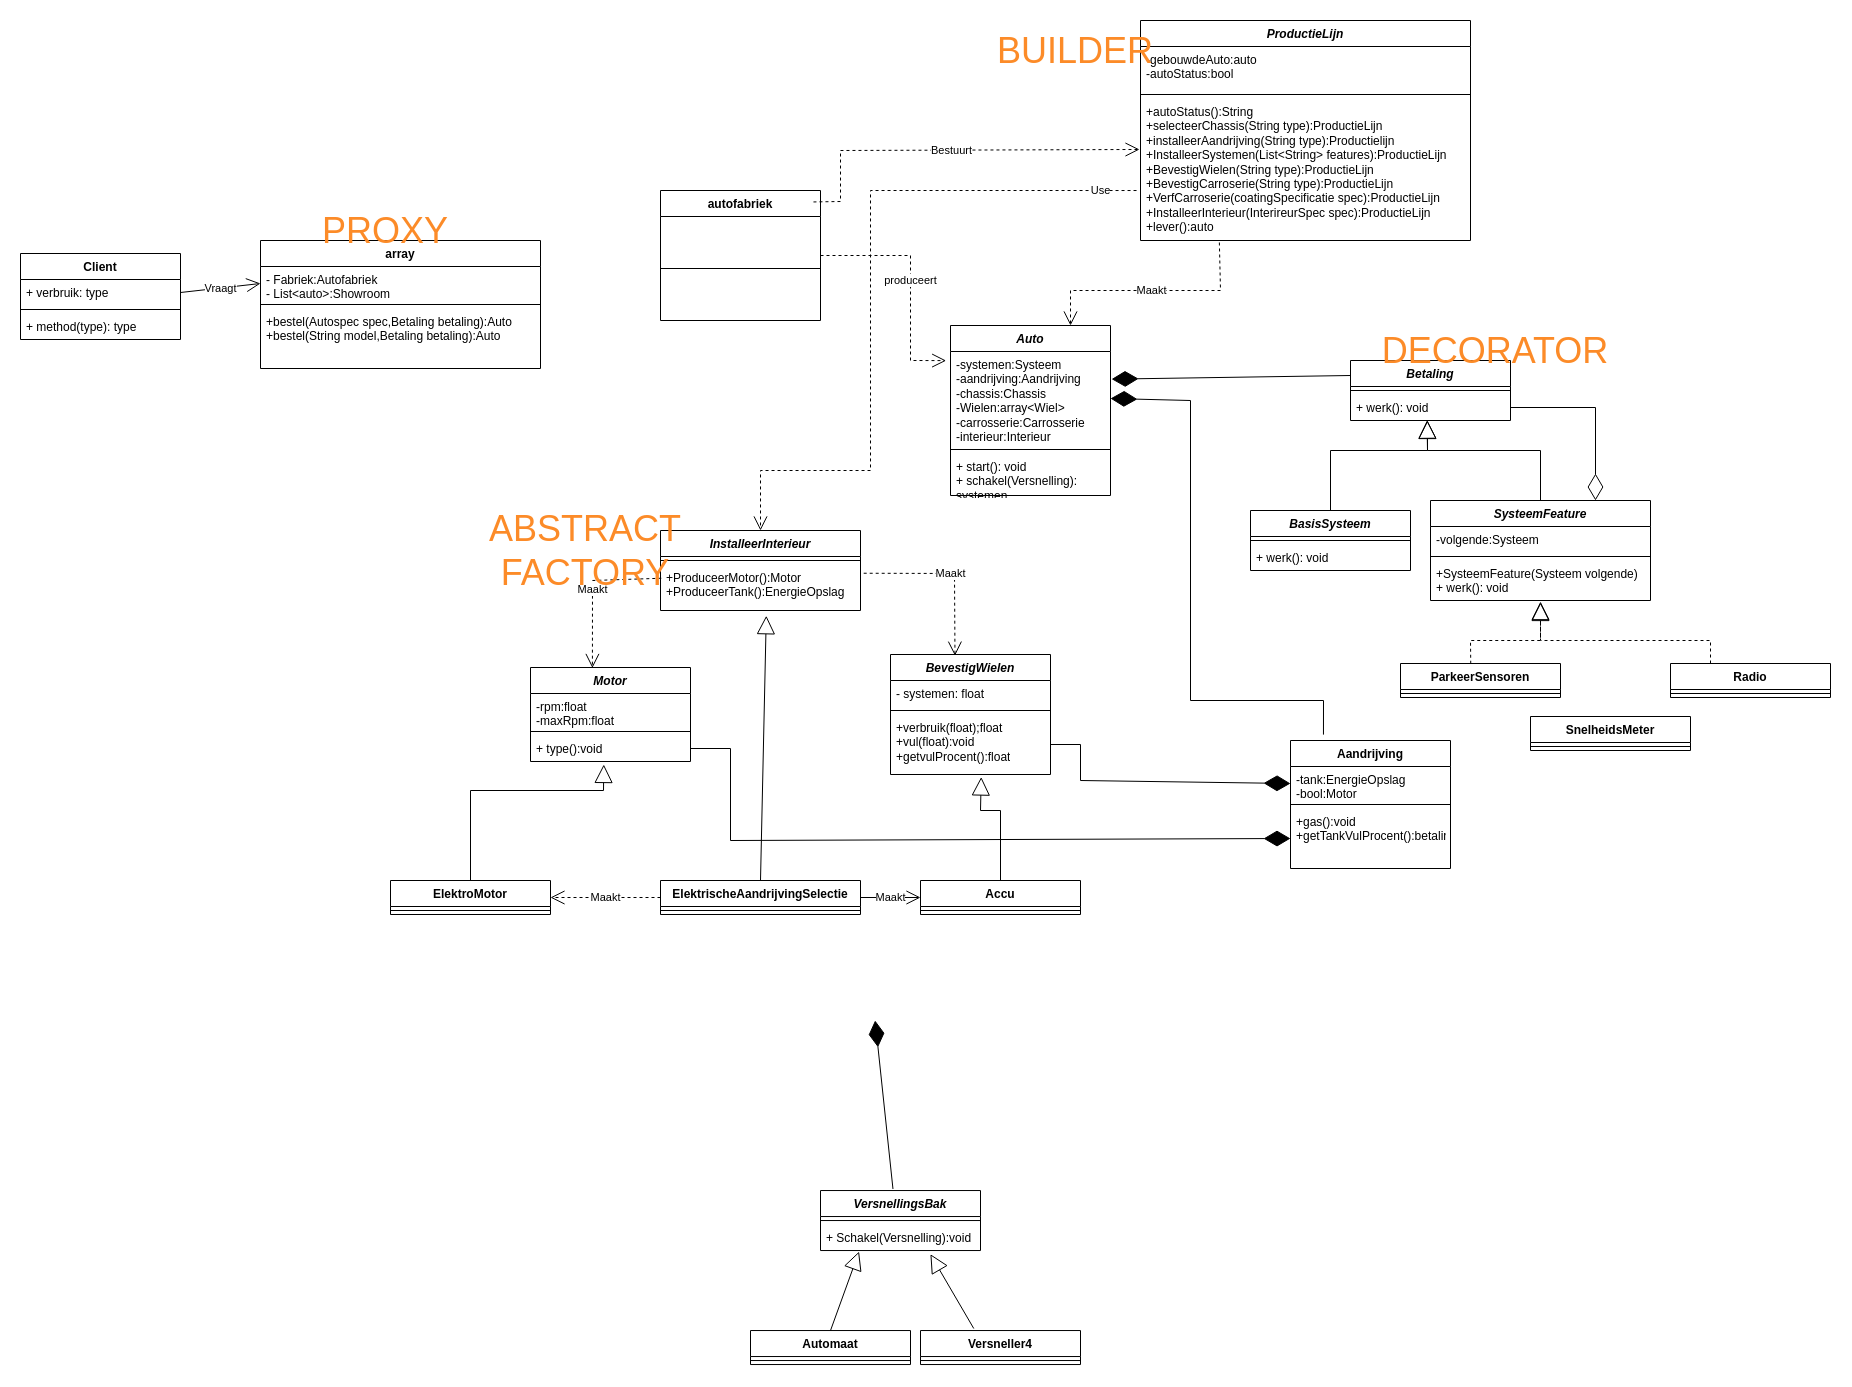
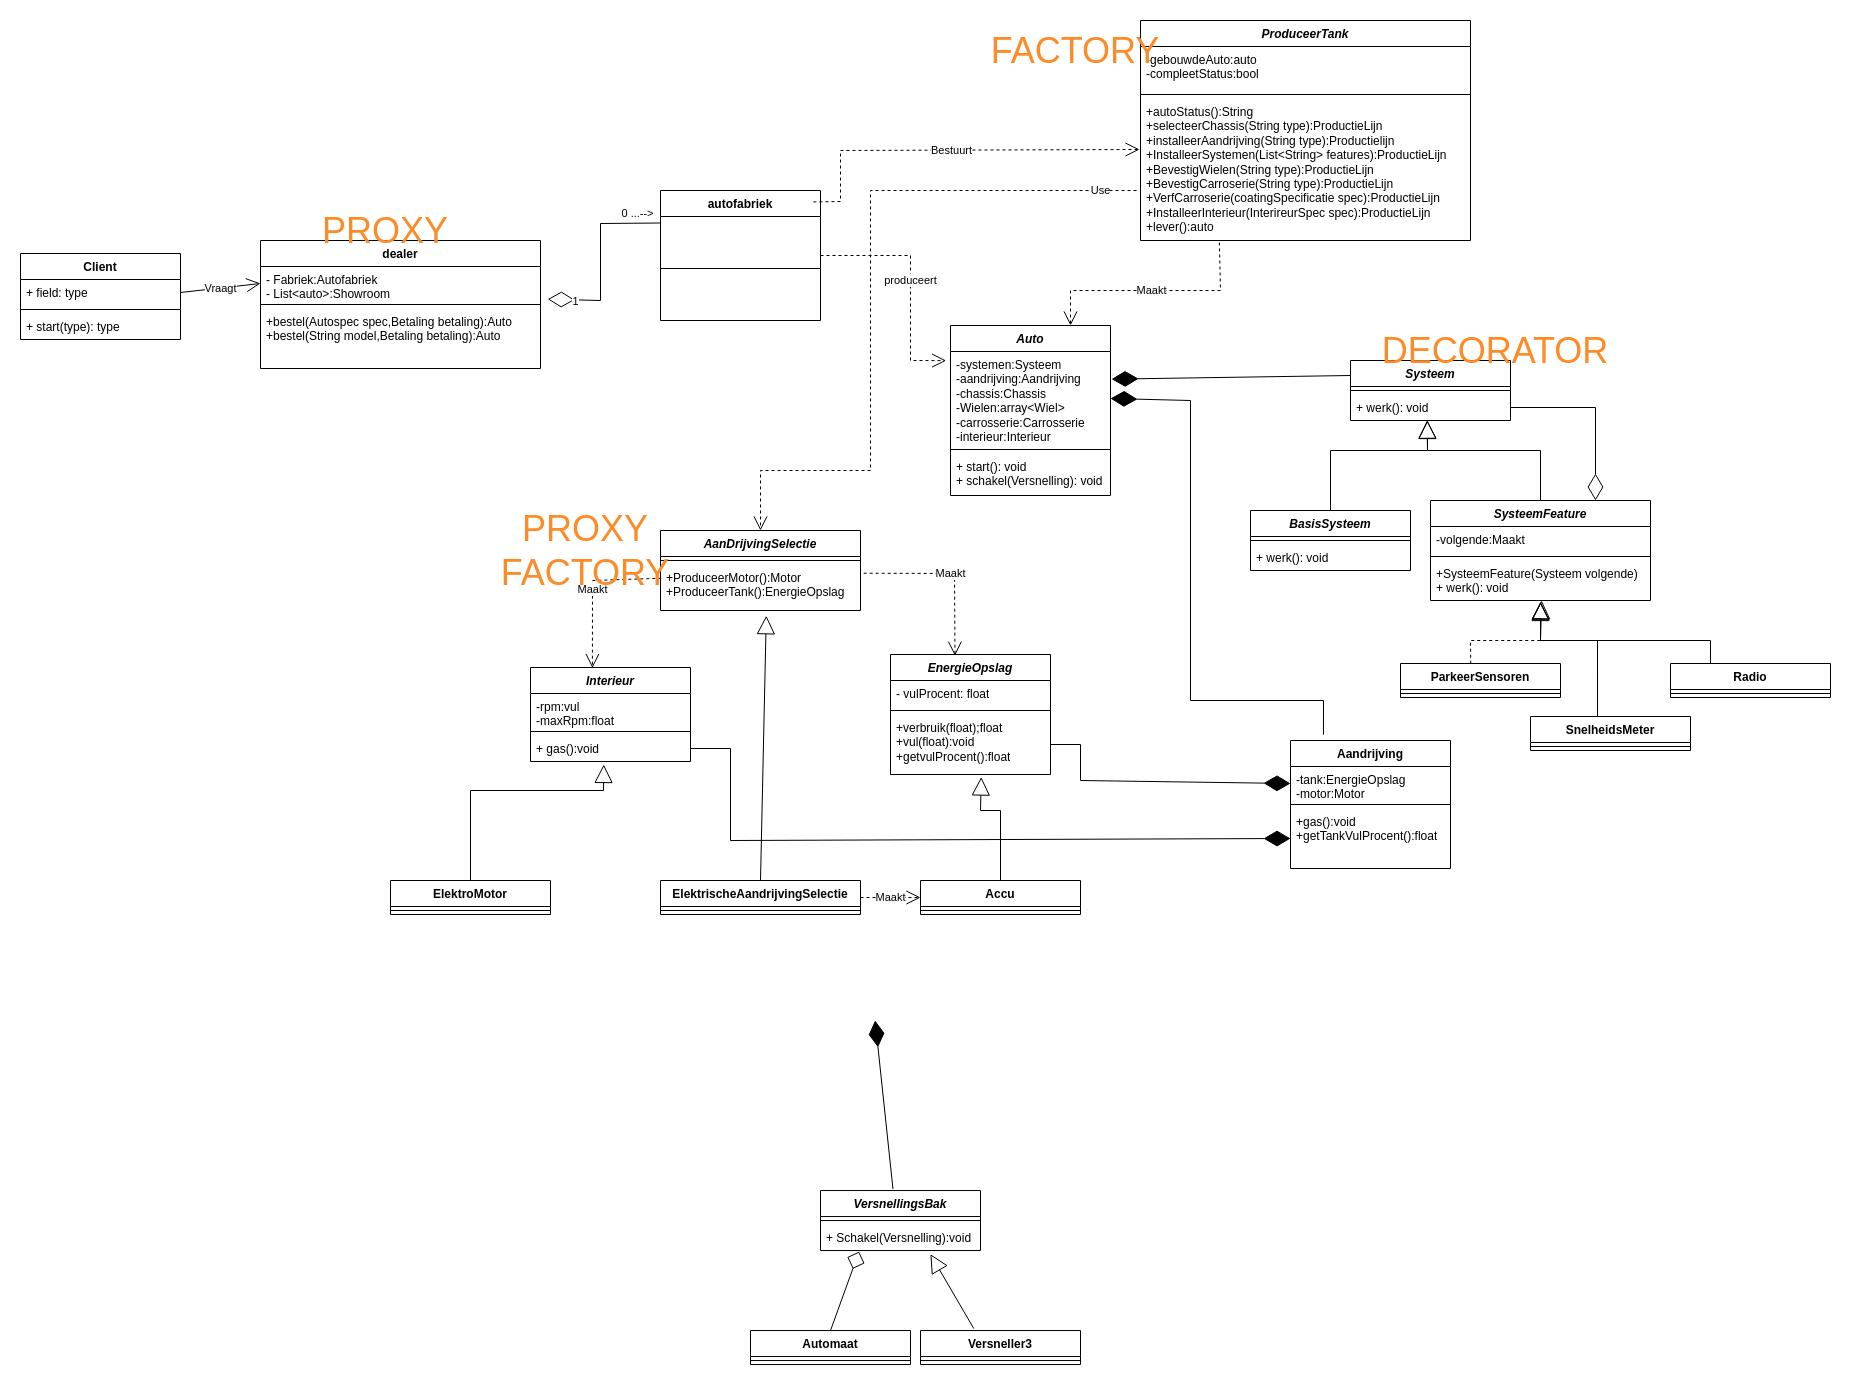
(1306, 35) -> (1306, 35)
(1076, 51) -> (1076, 51)
(1205, 68) -> (1209, 68)
none -> (601, 246)
(401, 255) -> (401, 255)
(74, 294) -> (62, 294)
(89, 328) -> (86, 328)
(1431, 375) -> (1431, 375)
(1032, 482) -> (1032, 482)
(1491, 541) -> (1484, 541)
(761, 545) -> (761, 545)
(586, 551) -> (586, 551)
(1667, 641) -> (1667, 641)
(971, 669) -> (971, 669)
none -> (1598, 680)
(611, 682) -> (611, 682)
(947, 695) -> (953, 695)
(577, 715) -> (577, 715)
(576, 750) -> (572, 750)
(1356, 788) -> (1356, 788)
(1372, 837) -> (1372, 837)
(607, 898) -> none
(869, 898) -> (869, 898)
(852, 1271) -> (852, 1270)
(1001, 1345) -> (1001, 1345)
